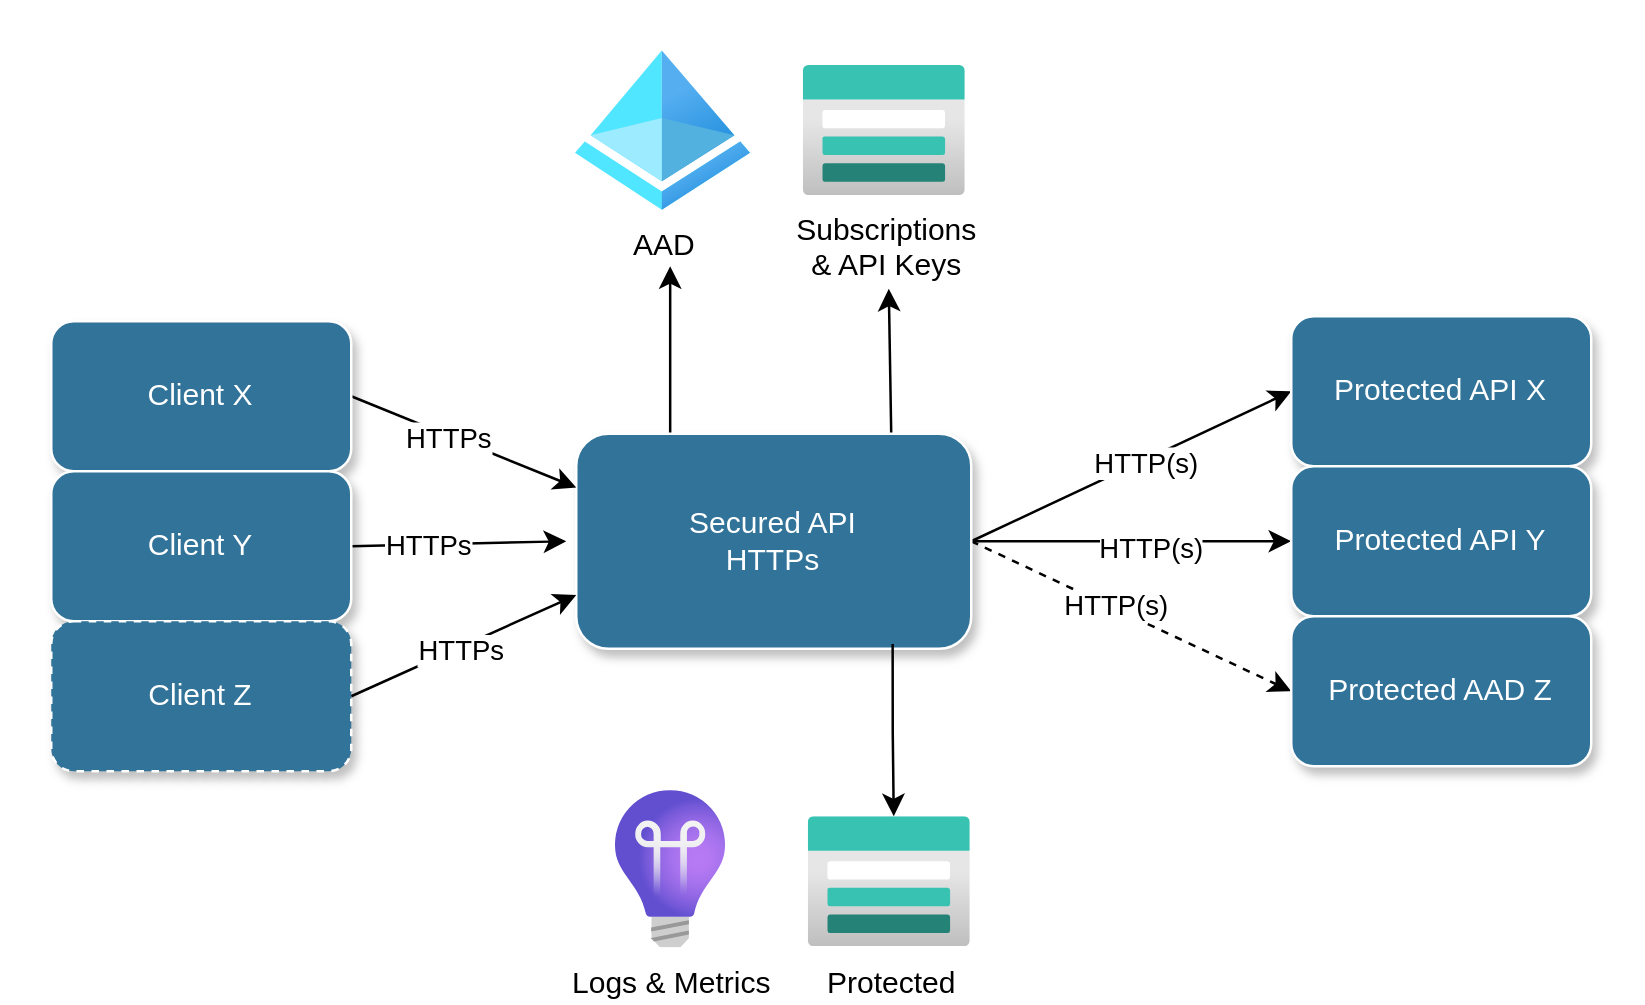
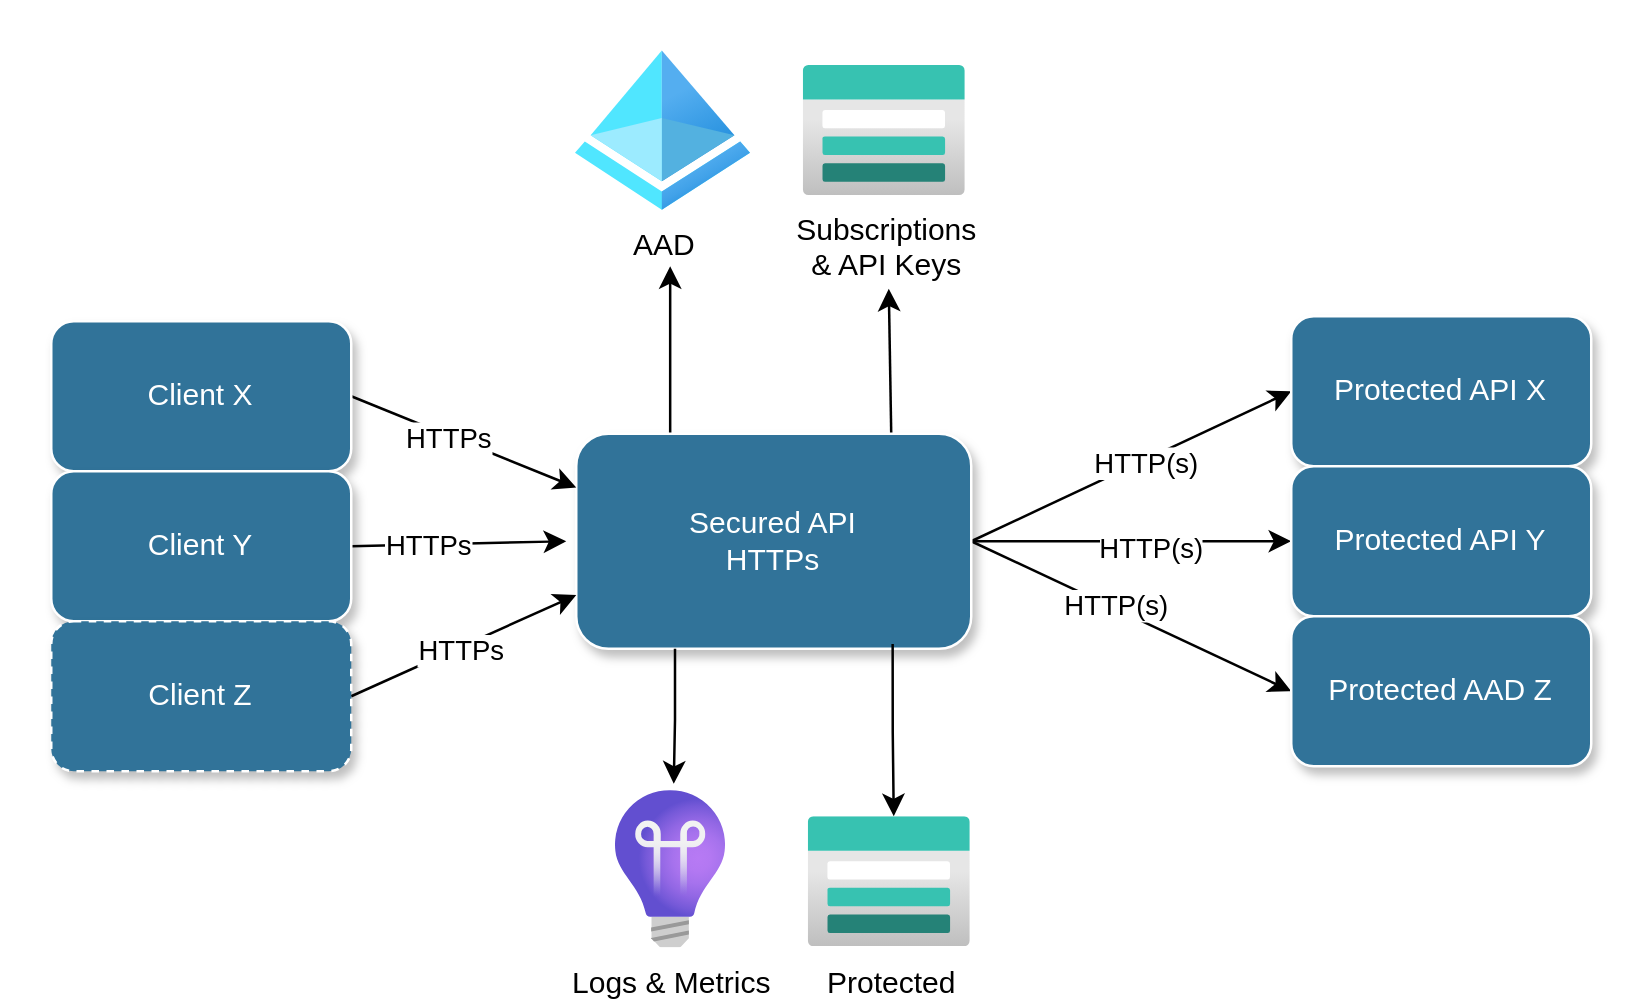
(1207, 652) -> (1207, 652)
none -> (675, 708)
